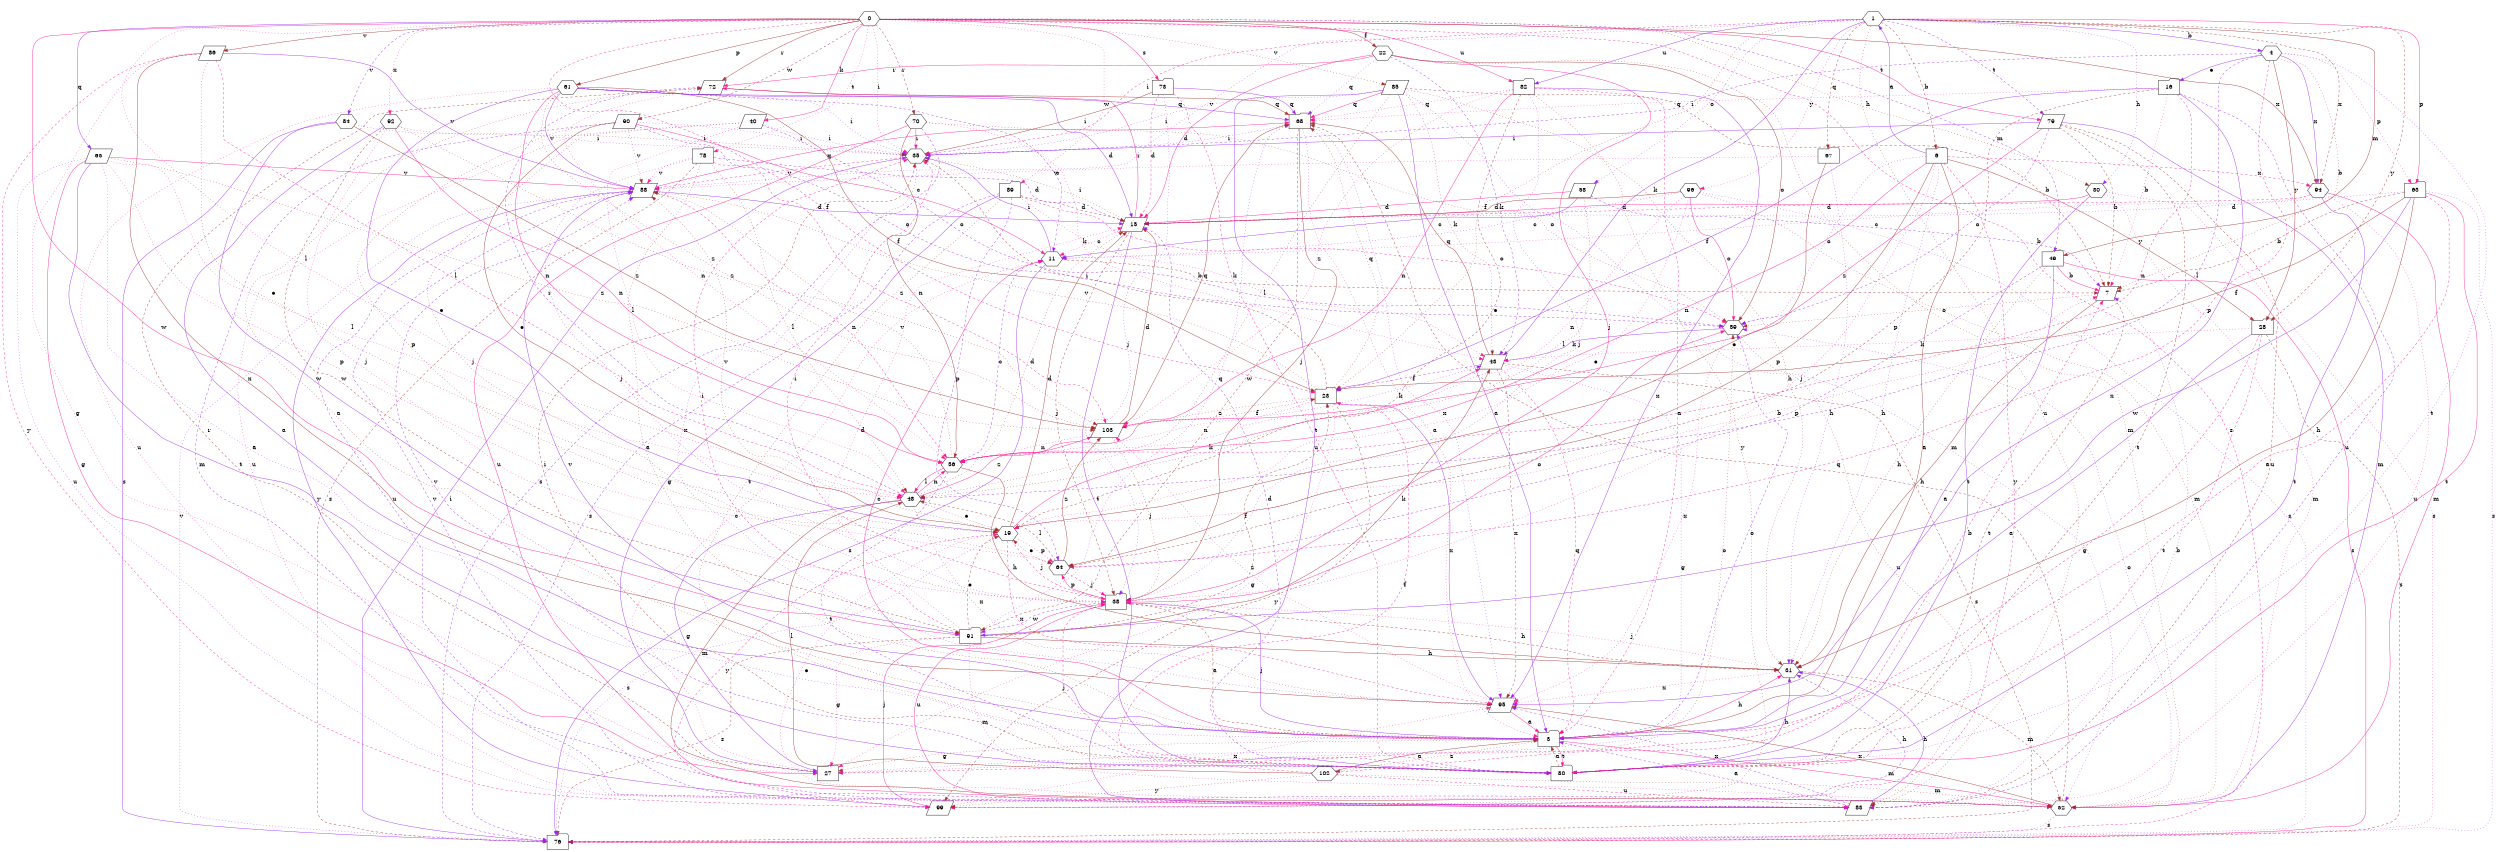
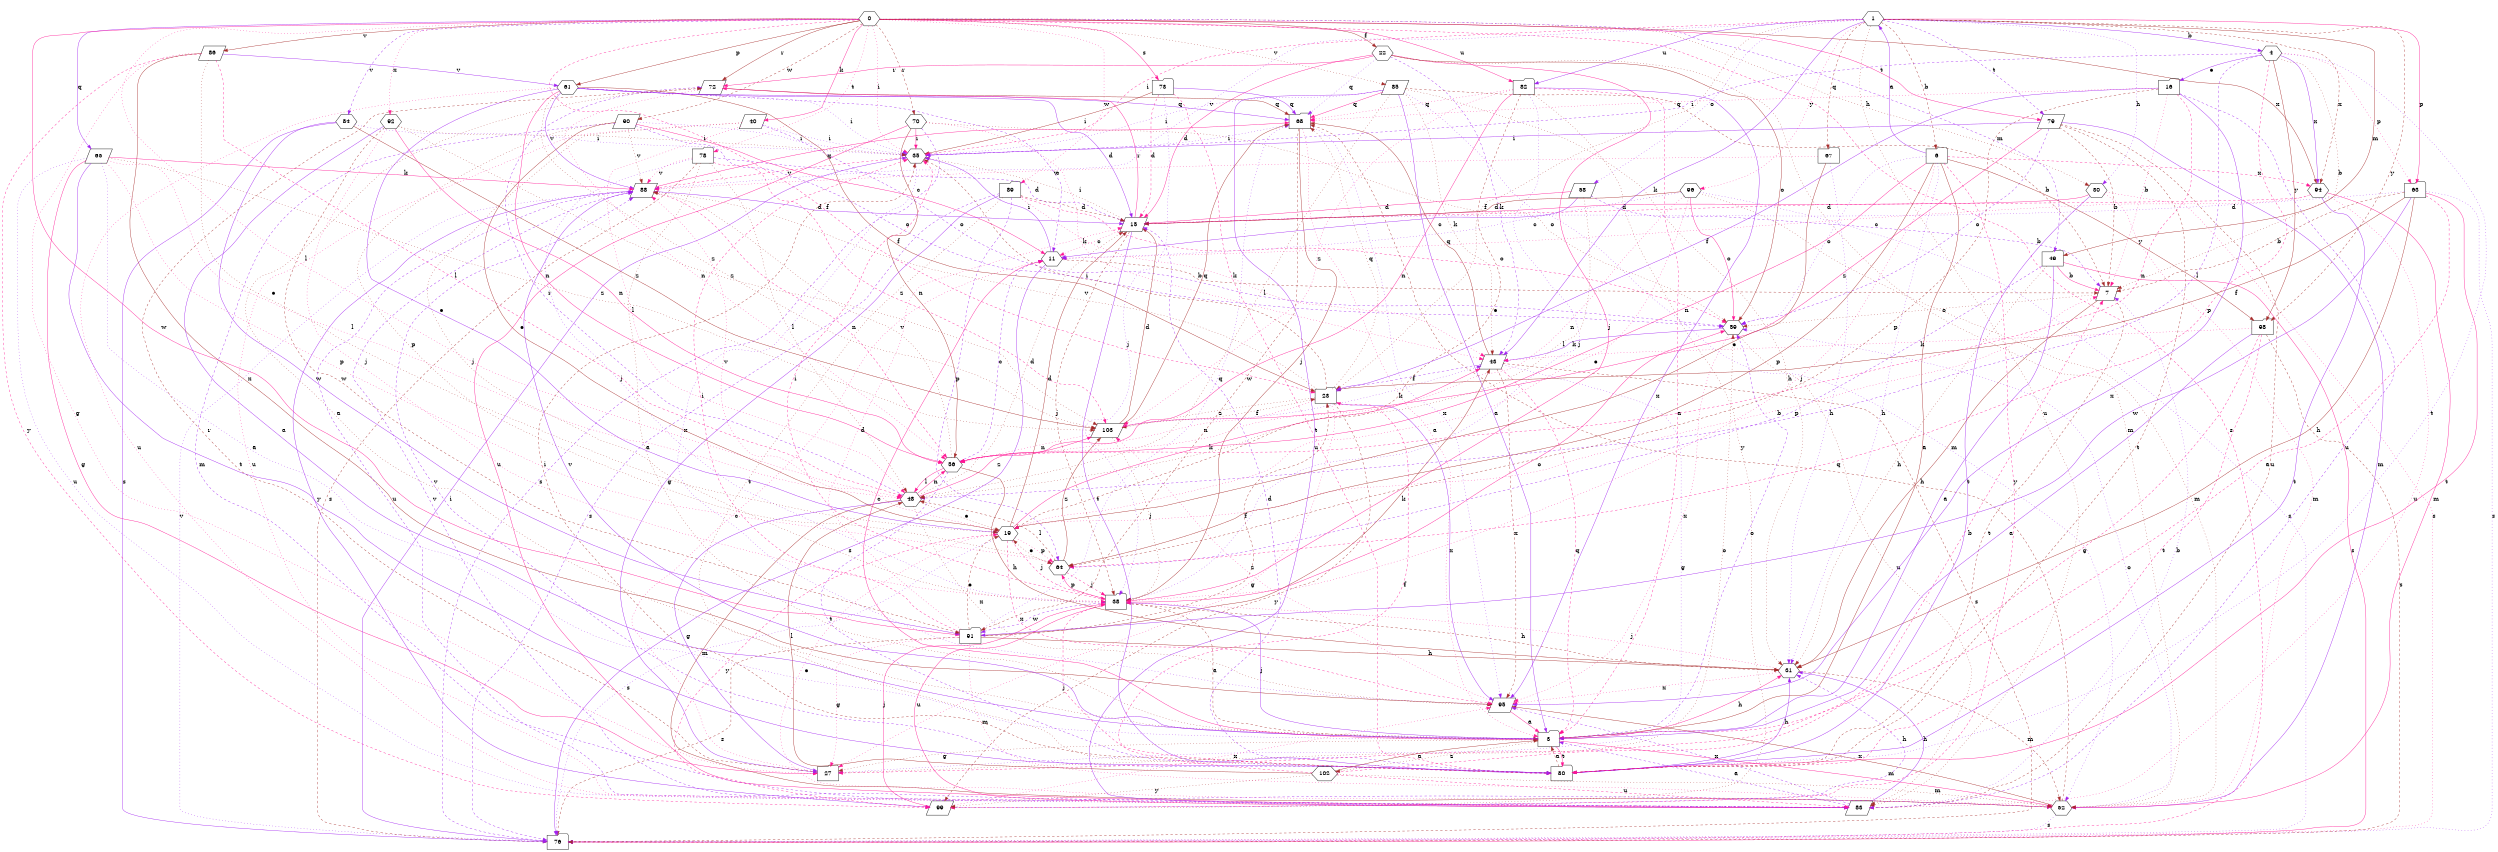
(424, 112) -> (389, 66)
(406, 173) -> (406, 173)
(2263, 328) -> (2263, 328)
(743, 445) -> (743, 445)
